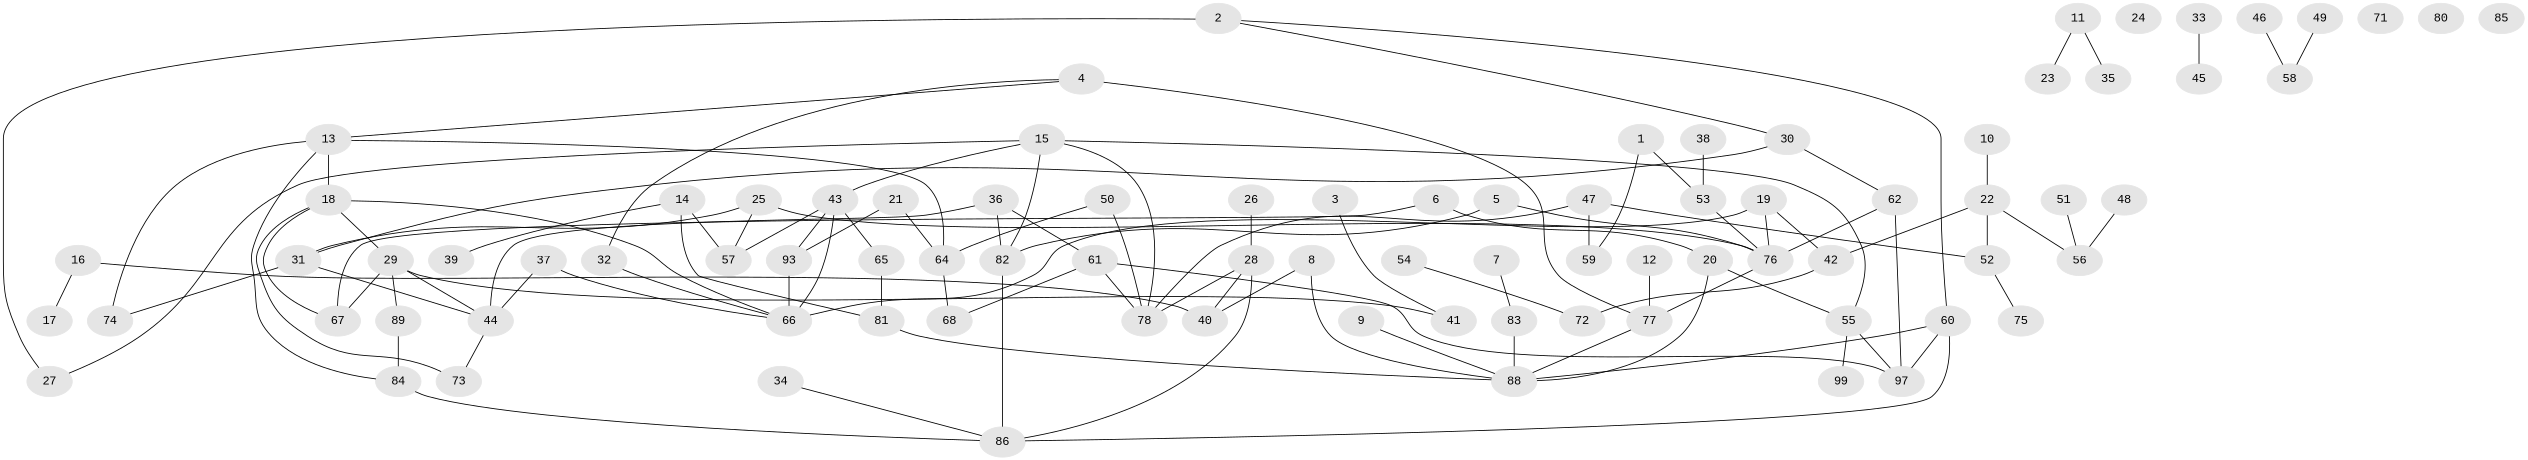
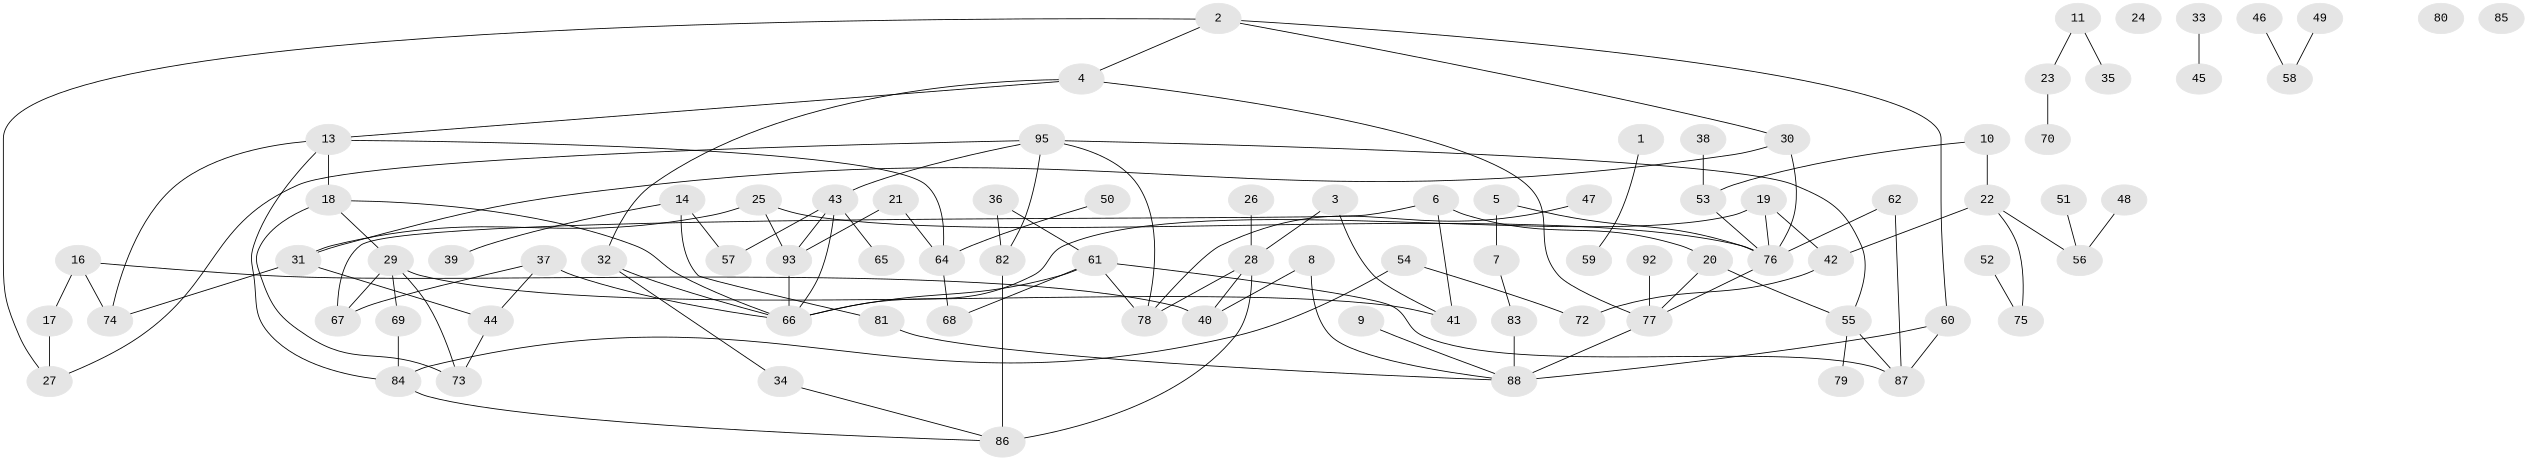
(2381, 18) -> none
none -> (1150, 49)
(1042, 139) -> (1042, 139)
none -> (2048, 139)
(1841, 170) -> (1796, 202)
(1675, 172) -> (1841, 159)
(710, 222) -> none
(744, 230) -> (773, 229)
none -> (1293, 230)
(1987, 230) -> (2020, 257)
(1239, 231) -> (1497, 230)
(1788, 232) -> none
(1589, 236) -> none
(1130, 260) -> none
none -> (1445, 260)
(1649, 260) -> (1649, 260)
(264, 264) -> (438, 286)
none -> (94, 291)
(441, 291) -> (434, 317)
(881, 291) -> none
none -> (944, 295)
(398, 321) -> (398, 321)
none -> (692, 321)
none -> (50, 351)
none -> (907, 358)
(1634, 363) -> (1682, 289)
(1841, 381) -> (1841, 381)
(1902, 381) -> (1902, 381)
(1512, 429) -> none
